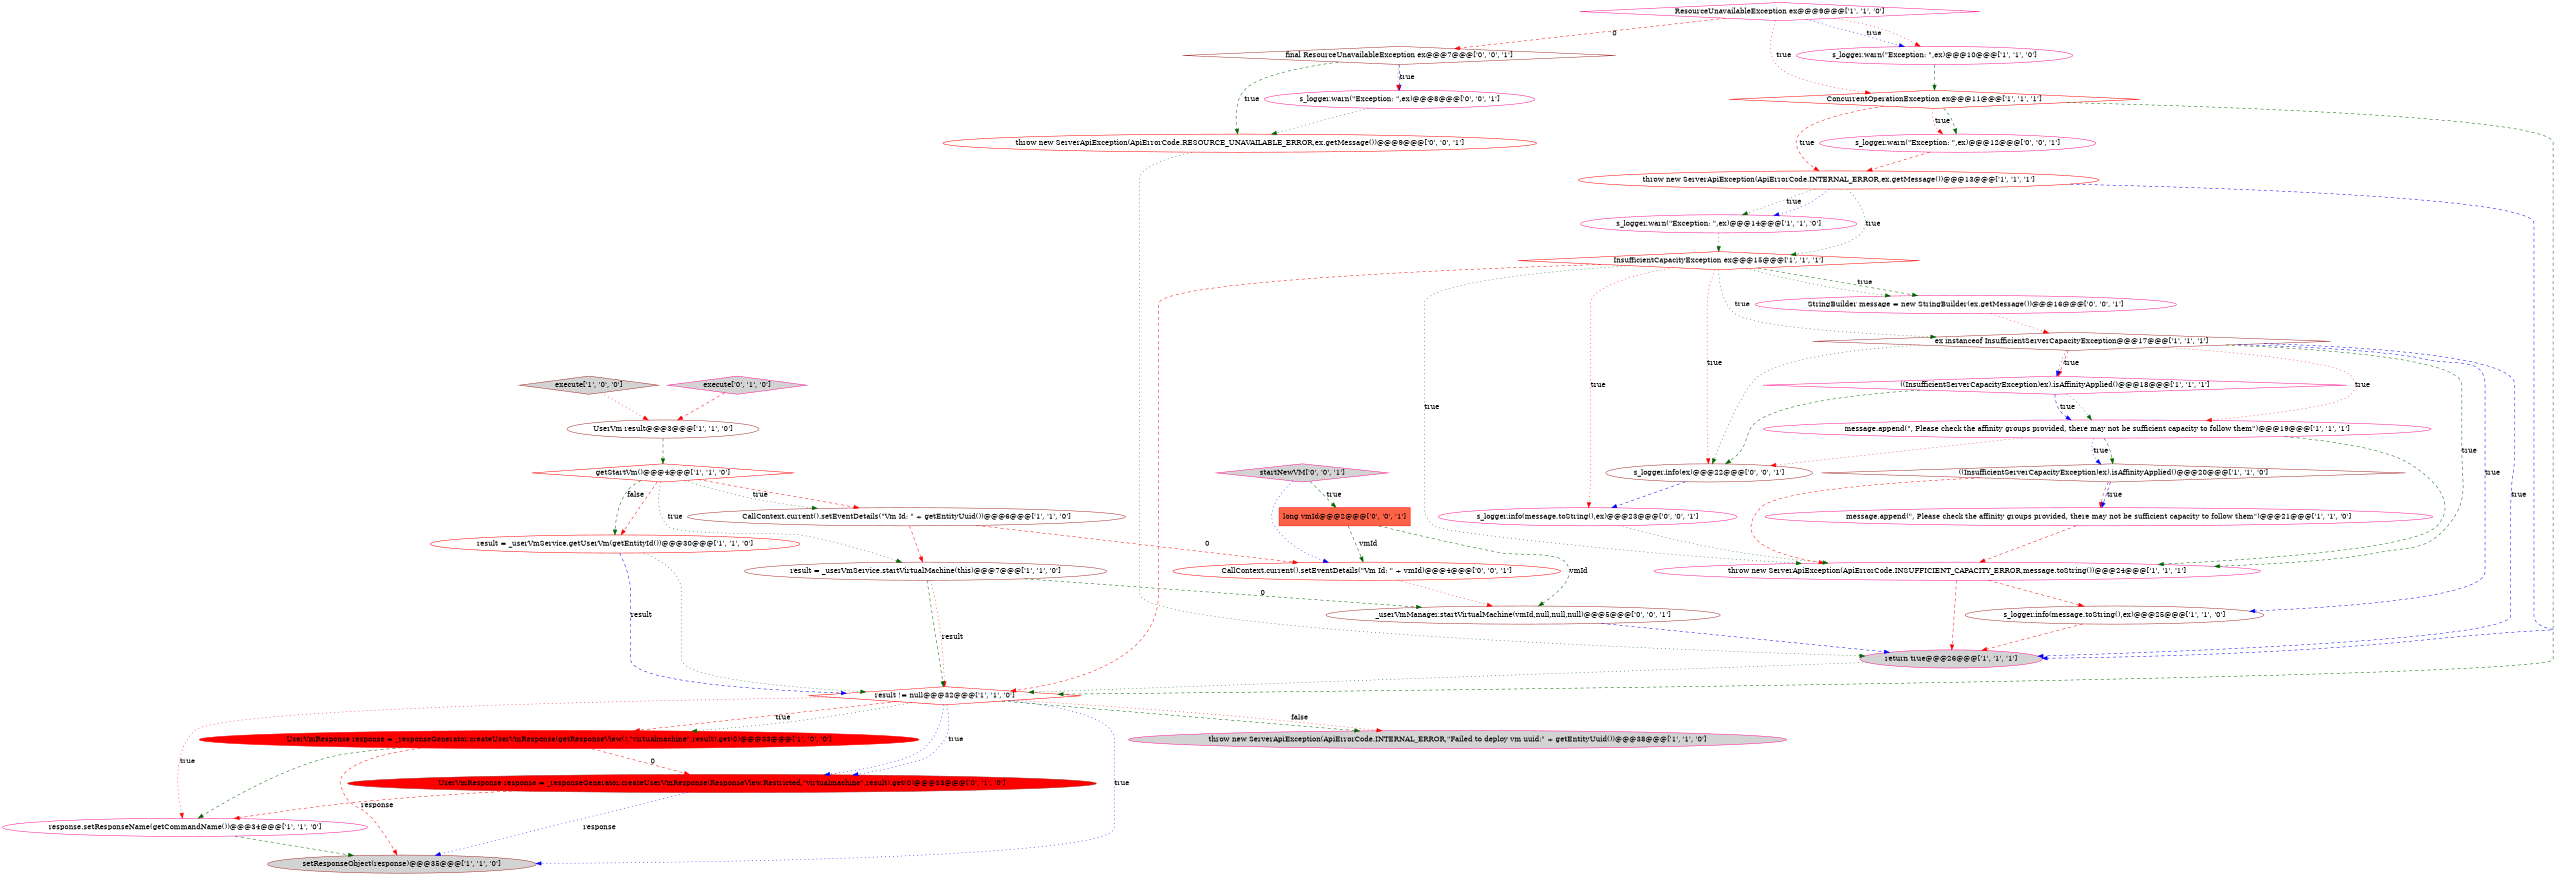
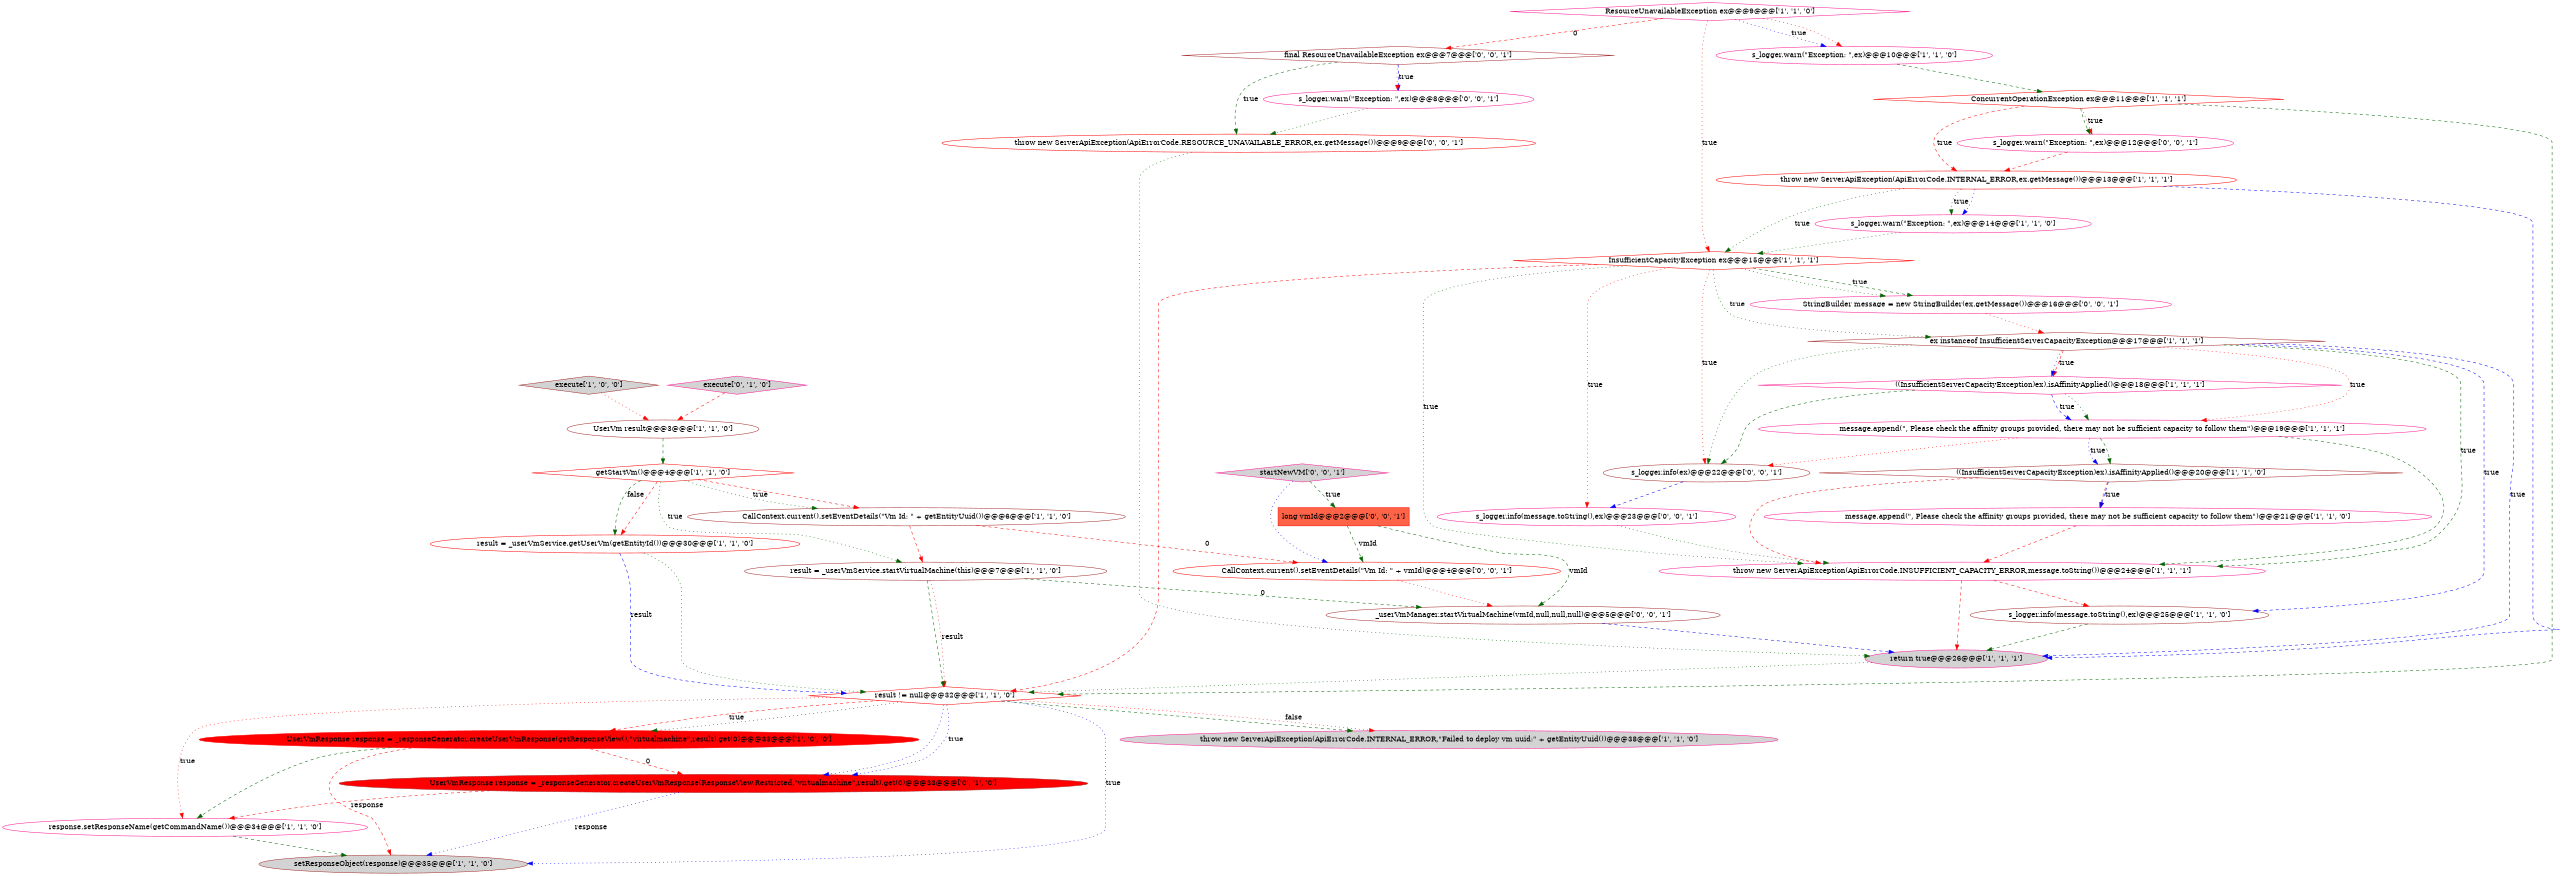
(1797, 77) -> (1702, 134)
(2035, 637) -> (2040, 637)
